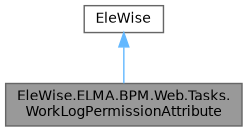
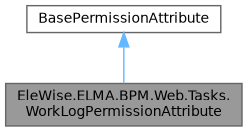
(124, 19) -> (124, 19)
